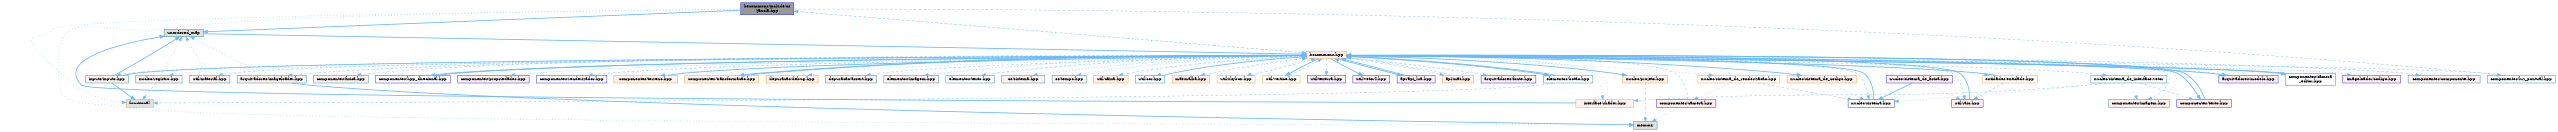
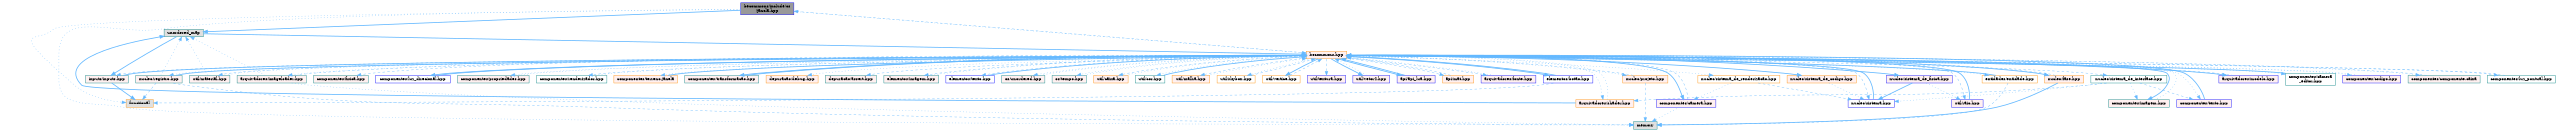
(1646, 23) -> (1921, 61)
none -> (1522, 57)
(1778, 57) -> (1778, 57)
(145, 58) -> (145, 55)
(1774, 58) -> (1774, 58)
none -> (1621, 59)
none -> (739, 60)
(1117, 60) -> (1117, 60)
(1145, 61) -> (1145, 61)
(1814, 61) -> (1814, 61)
none -> (1492, 62)
(1547, 66) -> (1485, 62)
(413, 79) -> (413, 79)
(493, 79) -> (493, 79)
(572, 79) -> (572, 79)
(646, 79) -> (646, 79)
(722, 79) -> (722, 79)
(970, 79) -> (970, 79)
(1023, 79) -> (1023, 79)
(1191, 79) -> (1191, 79)
(1568, 79) -> (1568, 79)
none -> (2064, 79)
(2129, 79) -> (2129, 79)
(2372, 79) -> (2372, 79)
(2444, 79) -> (2444, 79)
(1993, 89) -> (1841, 121)
(1605, 103) -> (1605, 103)
(960, 112) -> (960, 112)
none -> (901, 116)
